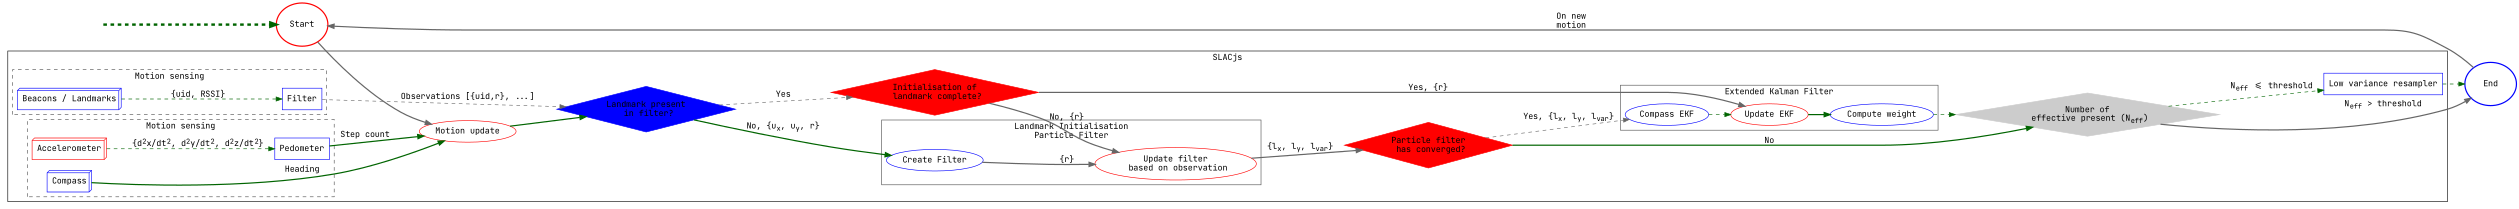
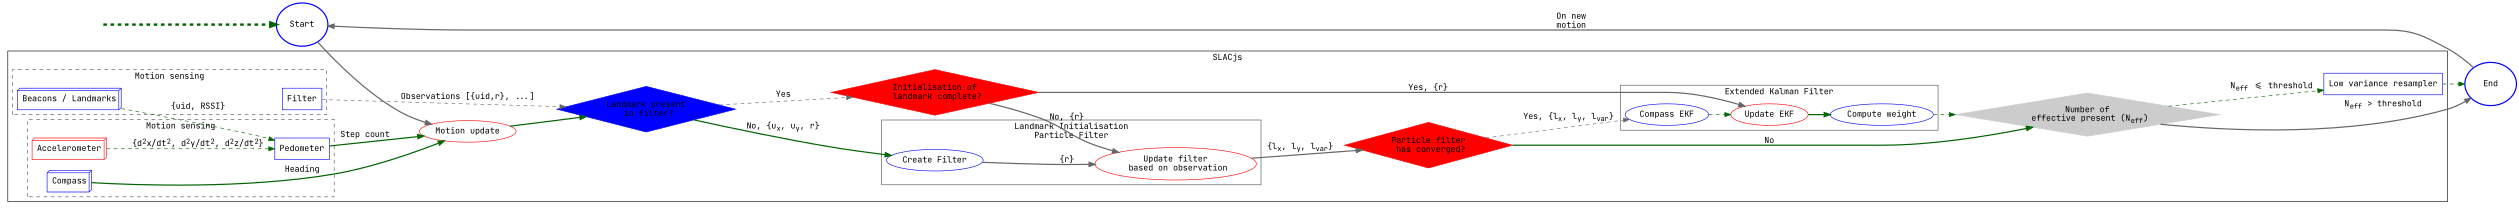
(302, 25) -> (302, 25)
(199, 99) -> (199, 124)
